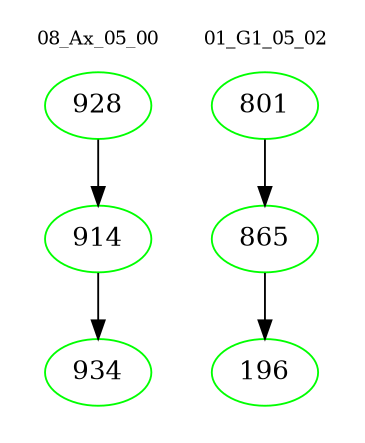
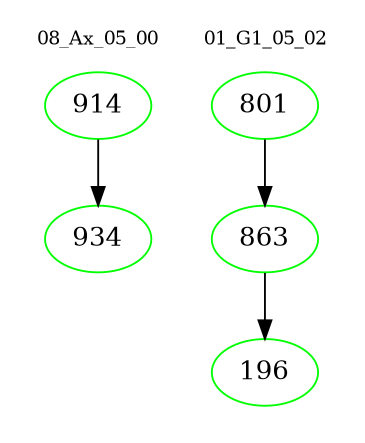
(98, 106) -> none
(265, 239) -> (265, 239)
